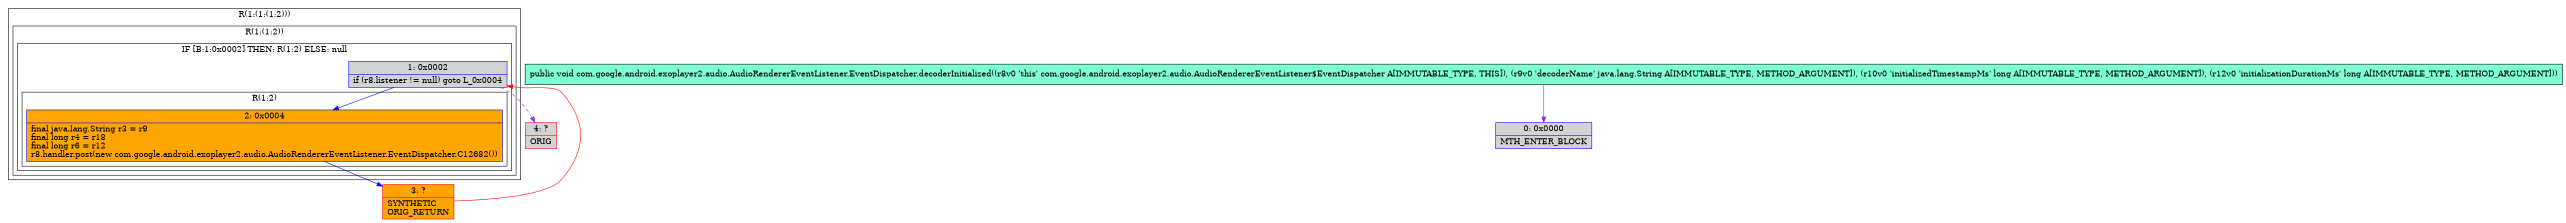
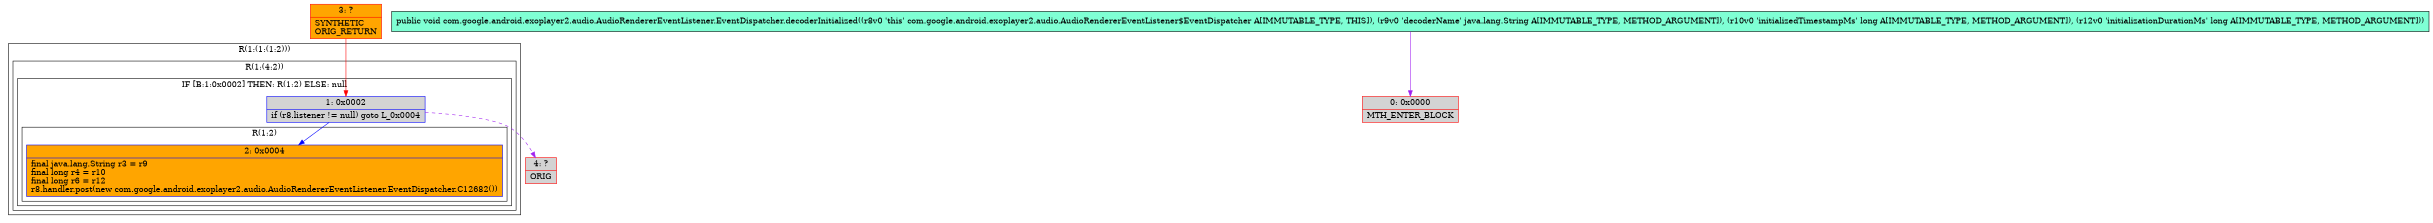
(265, 33) -> (265, 68)
(1544, 136) -> (1410, 109)
(69, 138) -> (69, 173)
(351, 173) -> none
